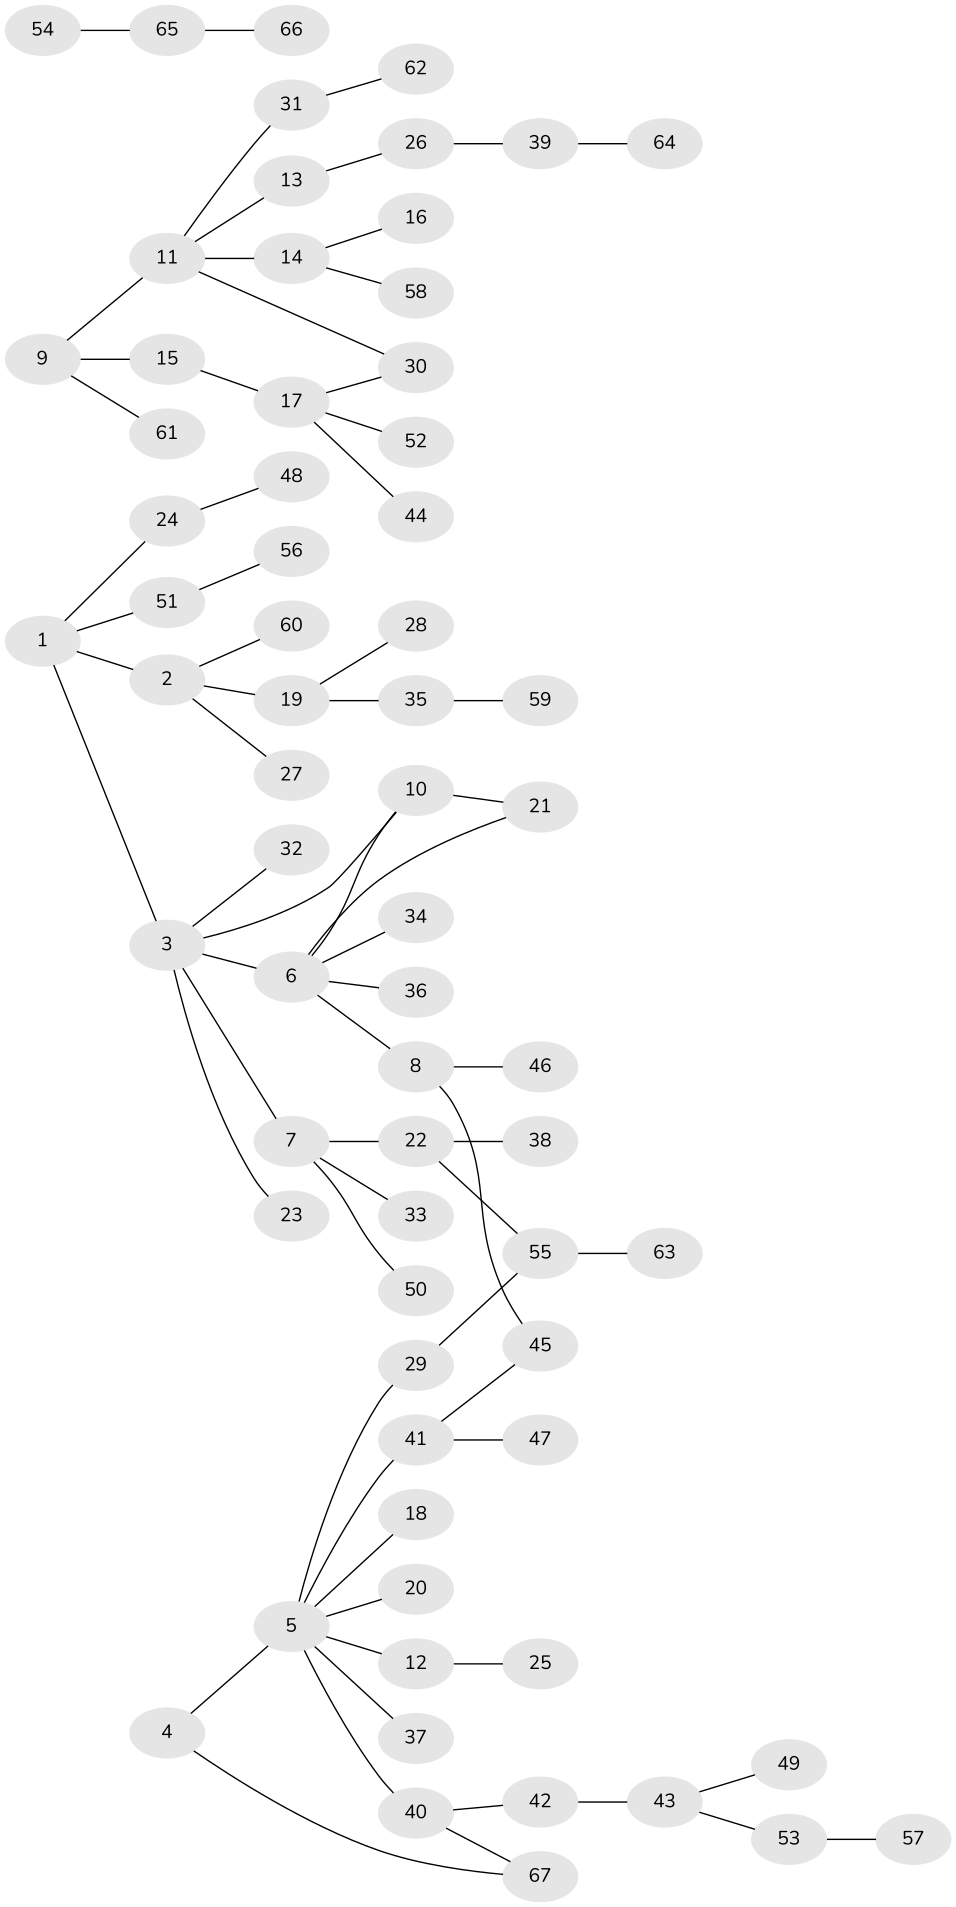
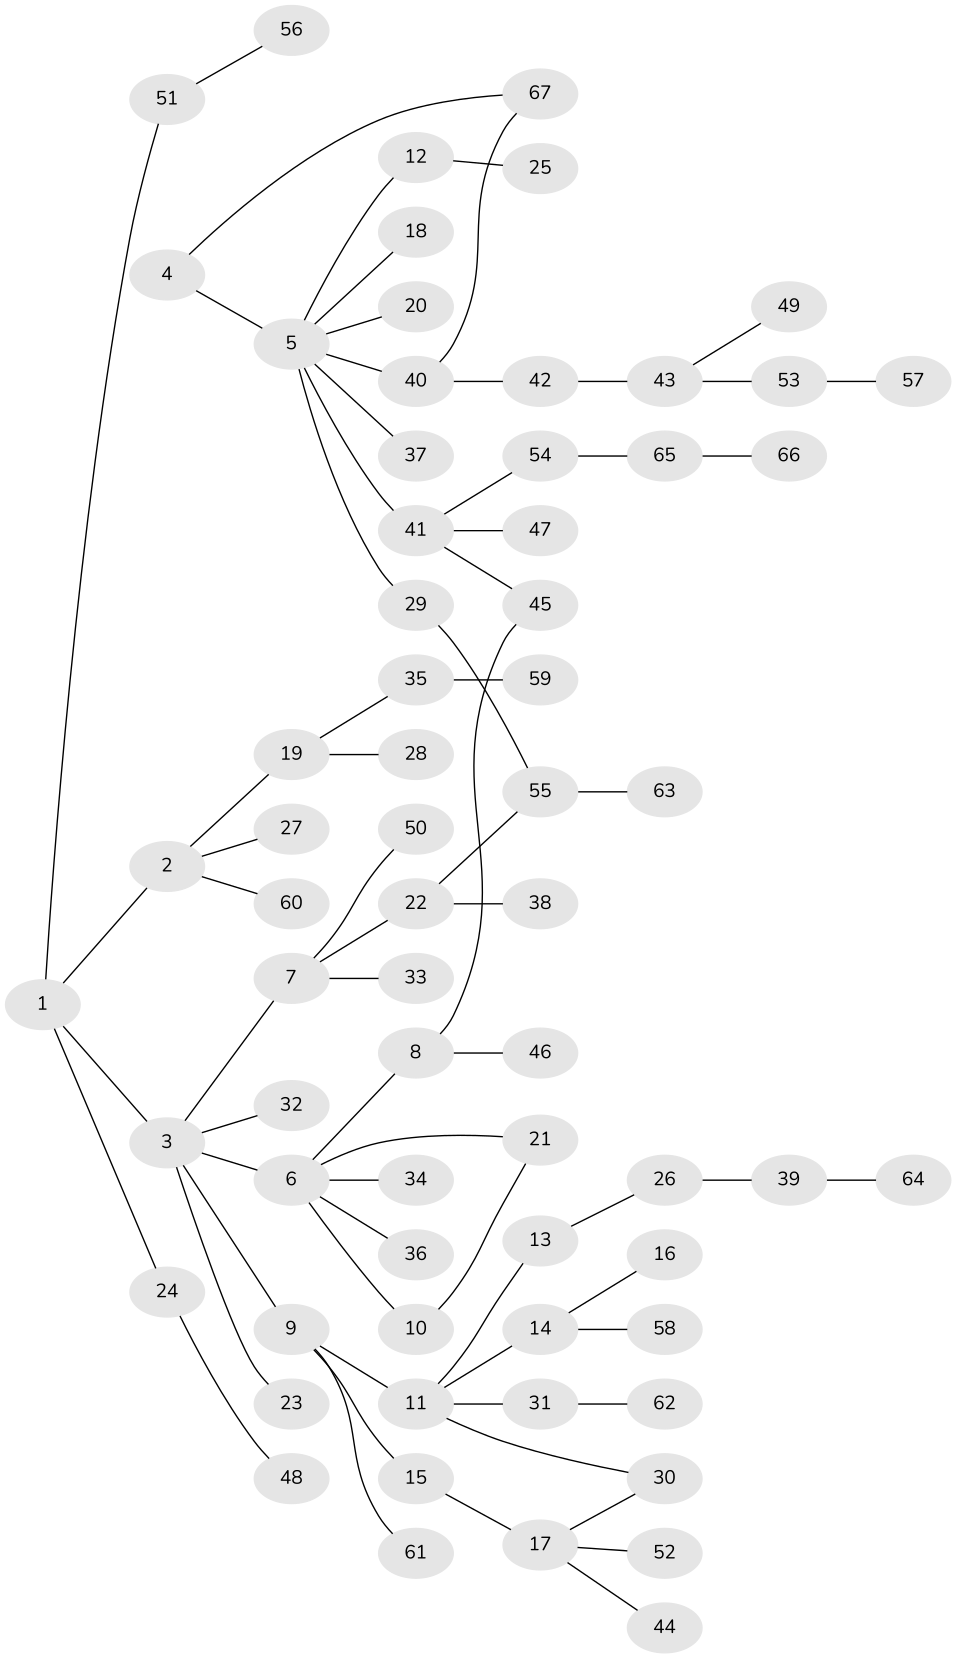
none -> (478, 493)
(314, 896) -> (229, 1236)
